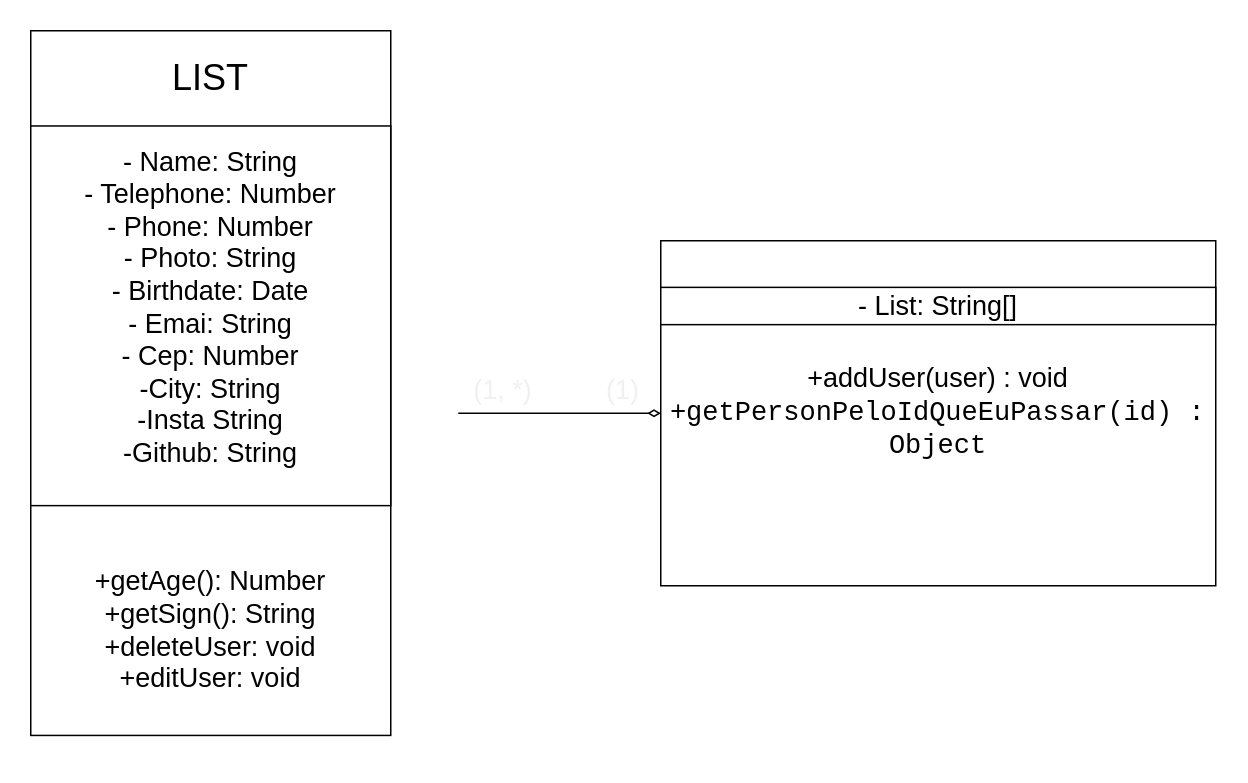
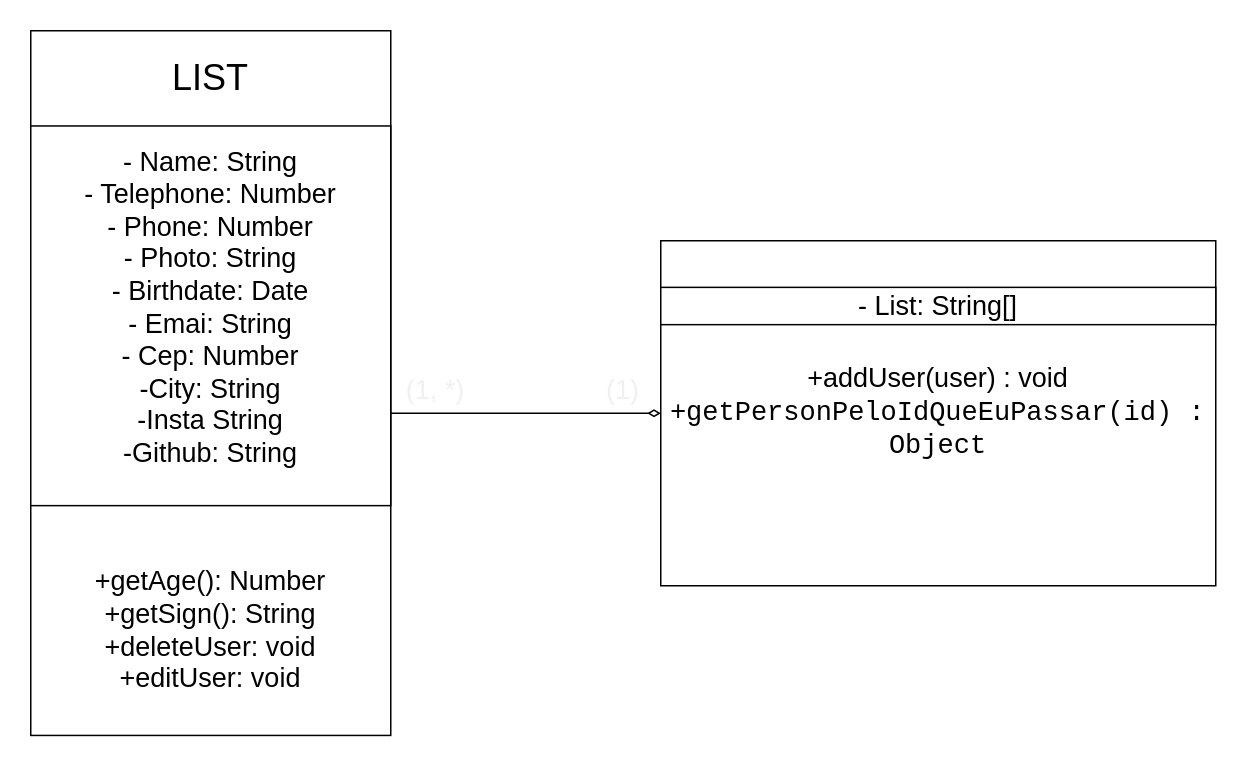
(503, 391) -> (436, 391)
